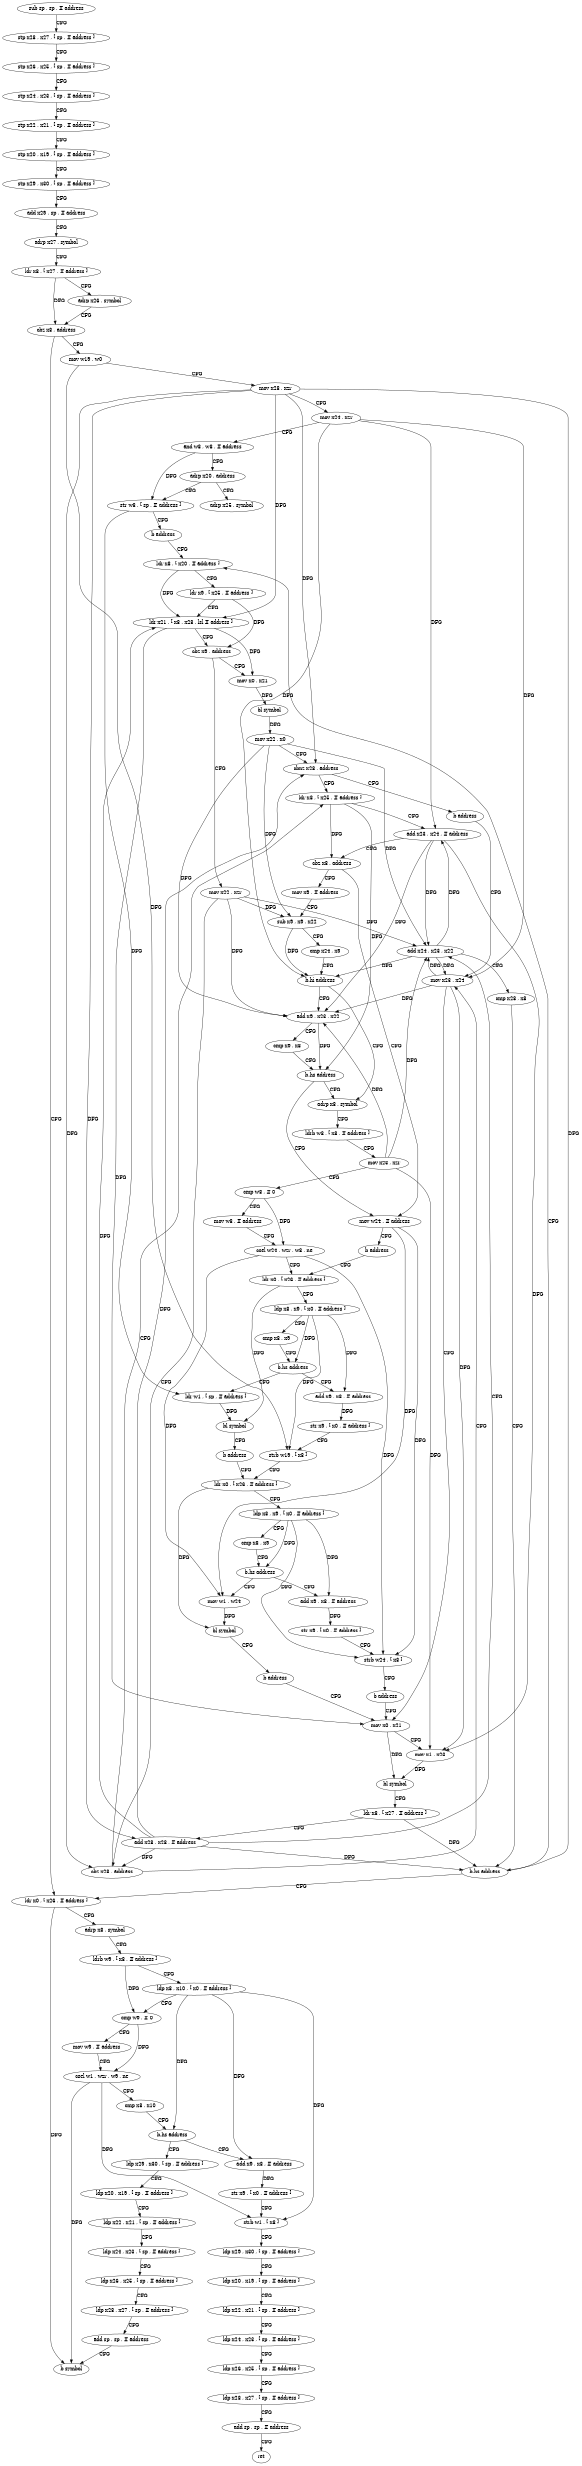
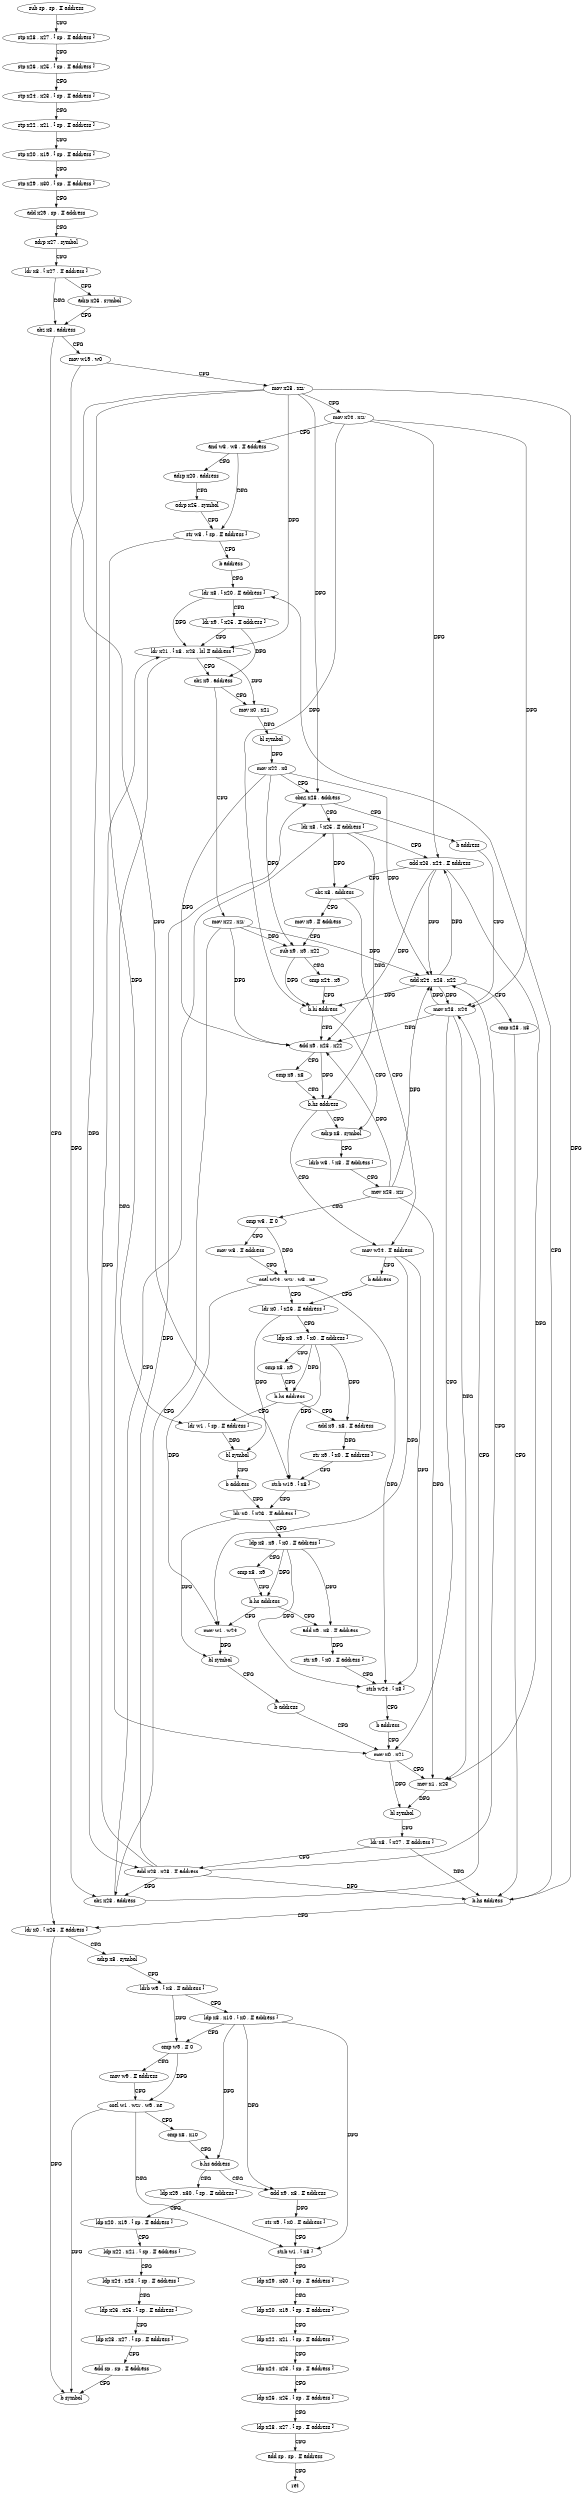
(183, 490) -> (206, 519)
